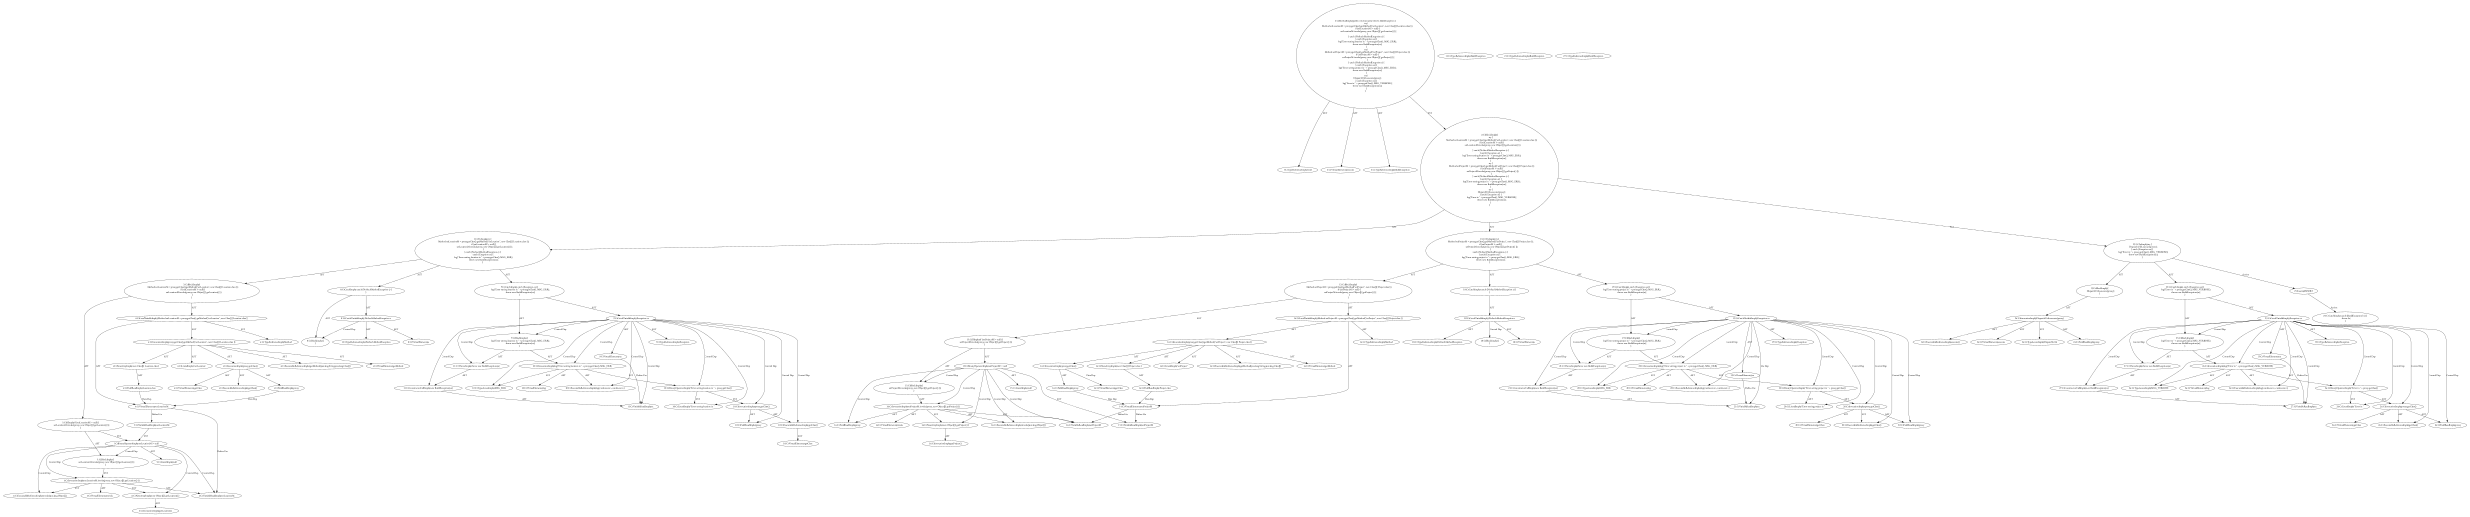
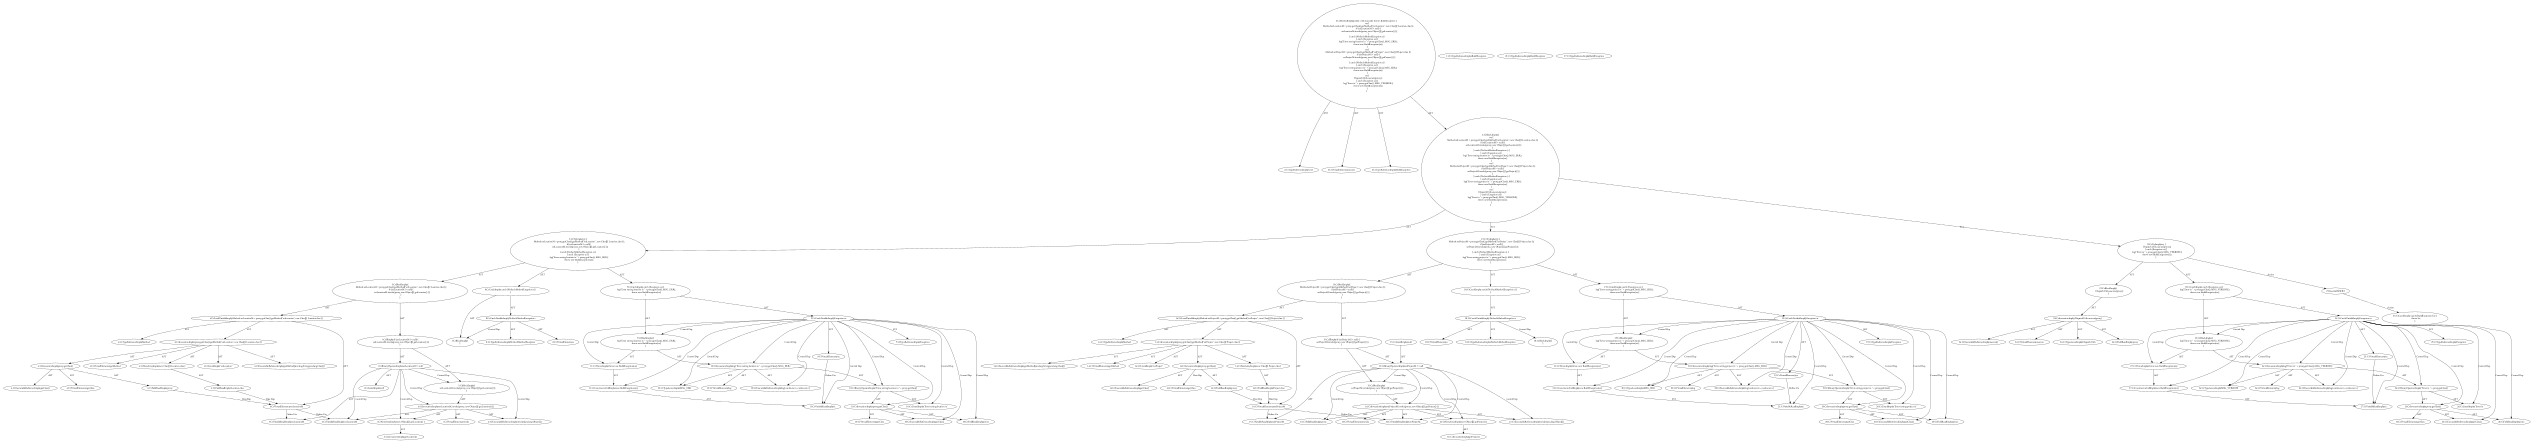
(1765, 366) -> (1820, 366)
(1007, 375) -> (1401, 353)
none -> (1129, 388)
(144, 434) -> (358, 397)
(798, 434) -> (869, 413)
